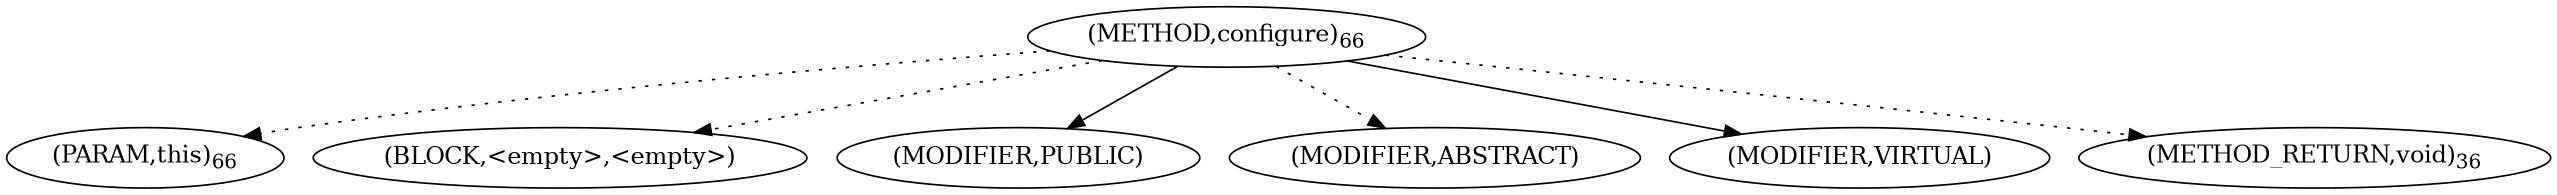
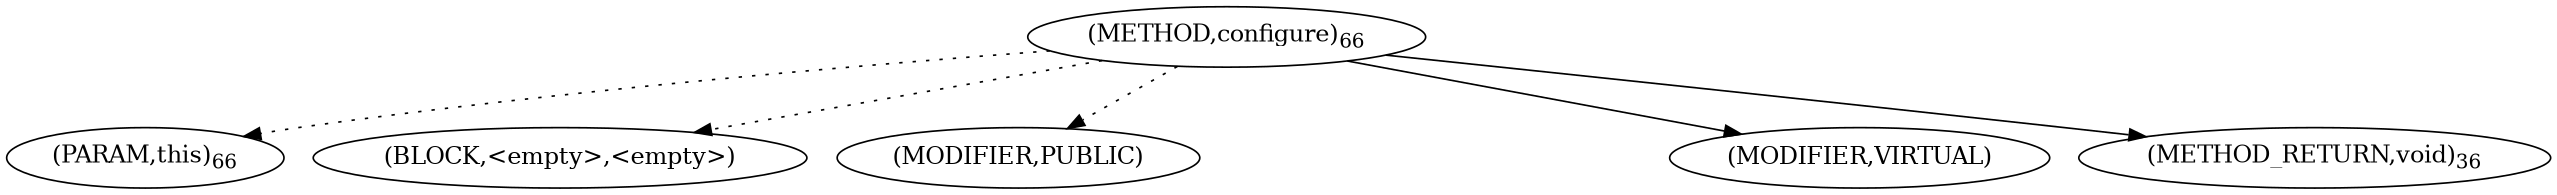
(1130, 93) -> (1130, 93)
(1757, 94) -> (1757, 94)
(1435, 158) -> none
